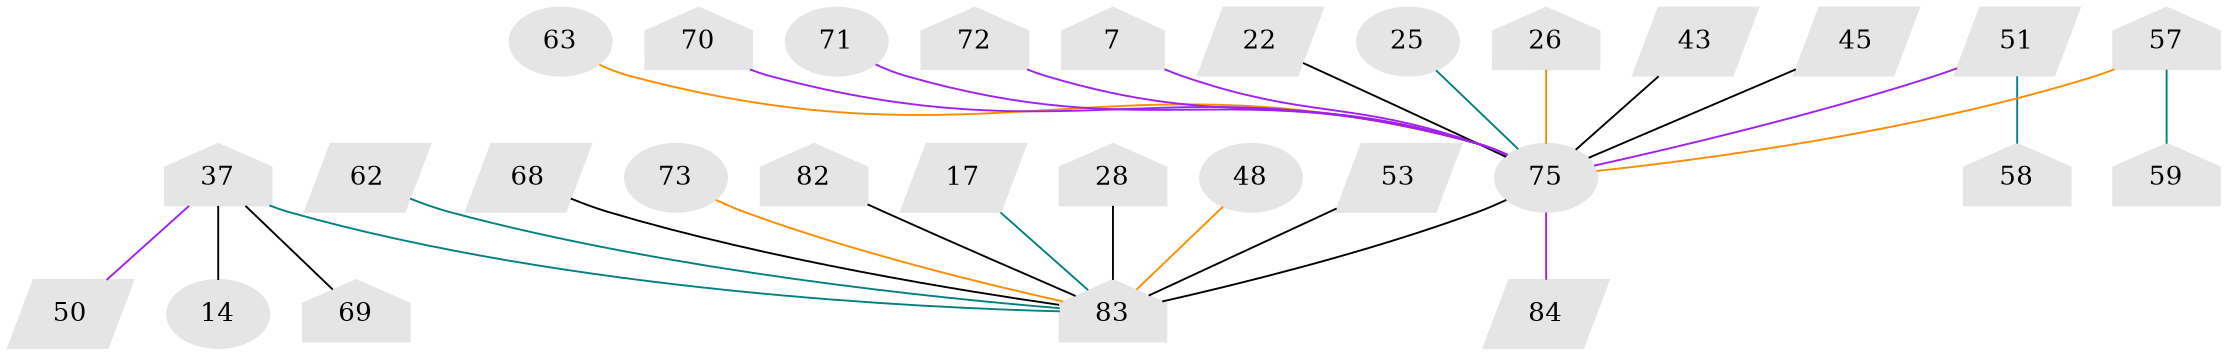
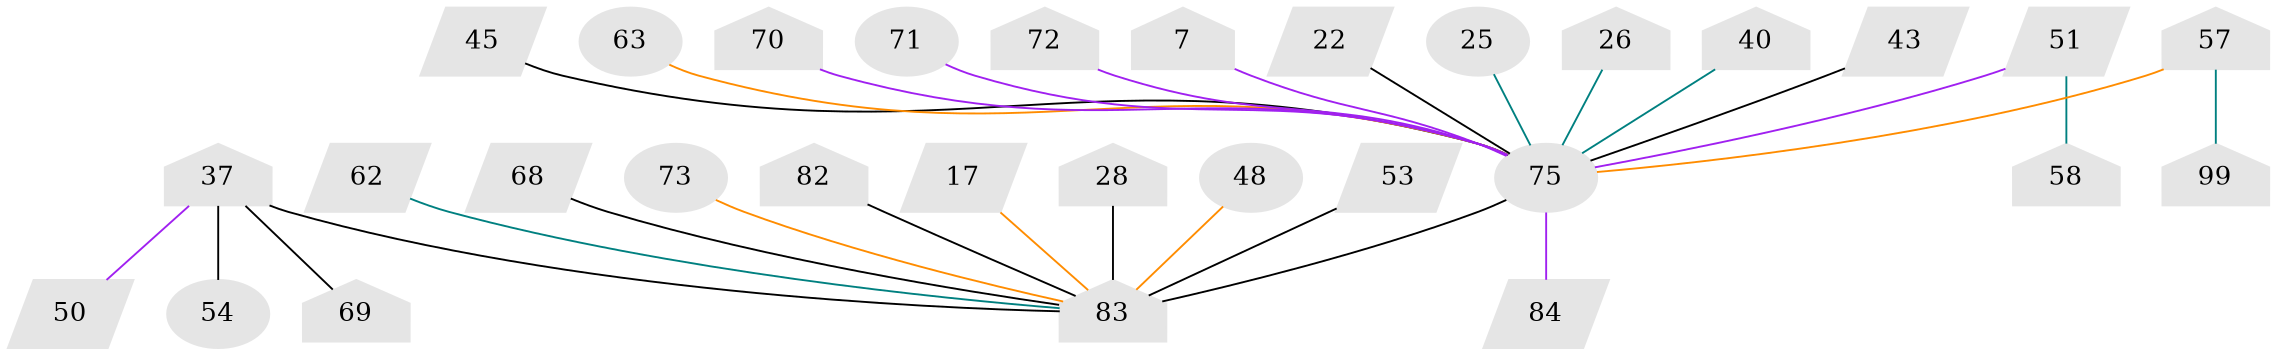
none -> (1756, 42)
(1546, 107) -> (1582, 107)
(2167, 178) -> (2216, 178)
(1044, 251) -> (1044, 251)
(661, 282) -> (661, 282)
(218, 314) -> (218, 314)
